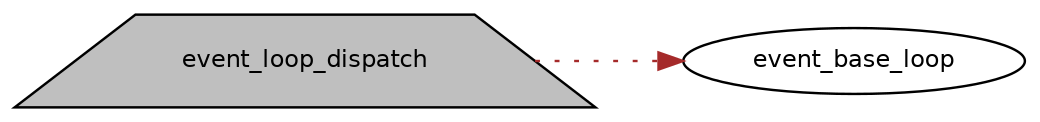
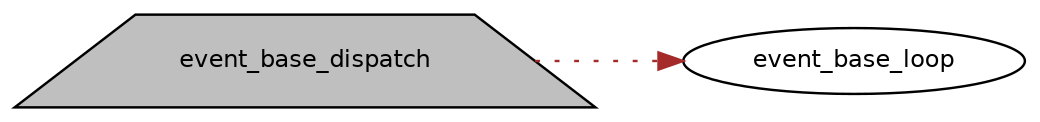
(305, 61) -> (305, 61)
